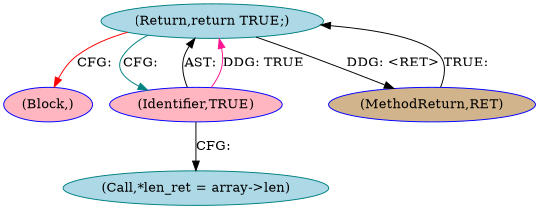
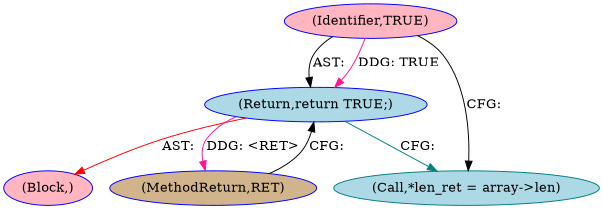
(212, 21) -> (316, 105)
(121, 59) -> (387, 144)
(321, 60) -> (211, 134)
(97, 63) -> (181, 146)
(468, 63) -> (329, 146)
